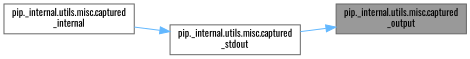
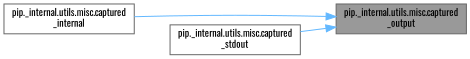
(147, 29) -> (230, 15)
